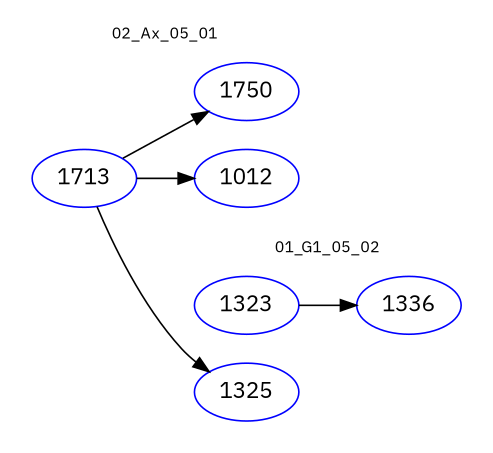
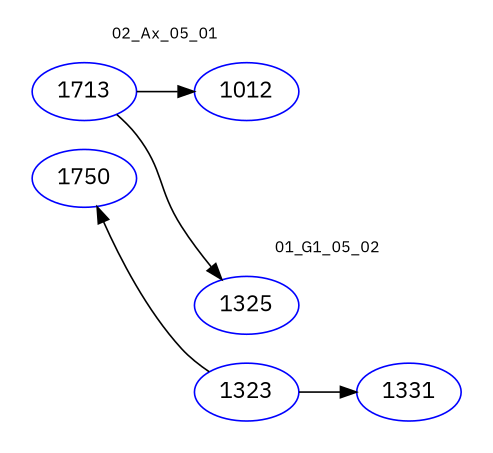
(158, 139) -> (147, 304)
(409, 305) -> (409, 392)
